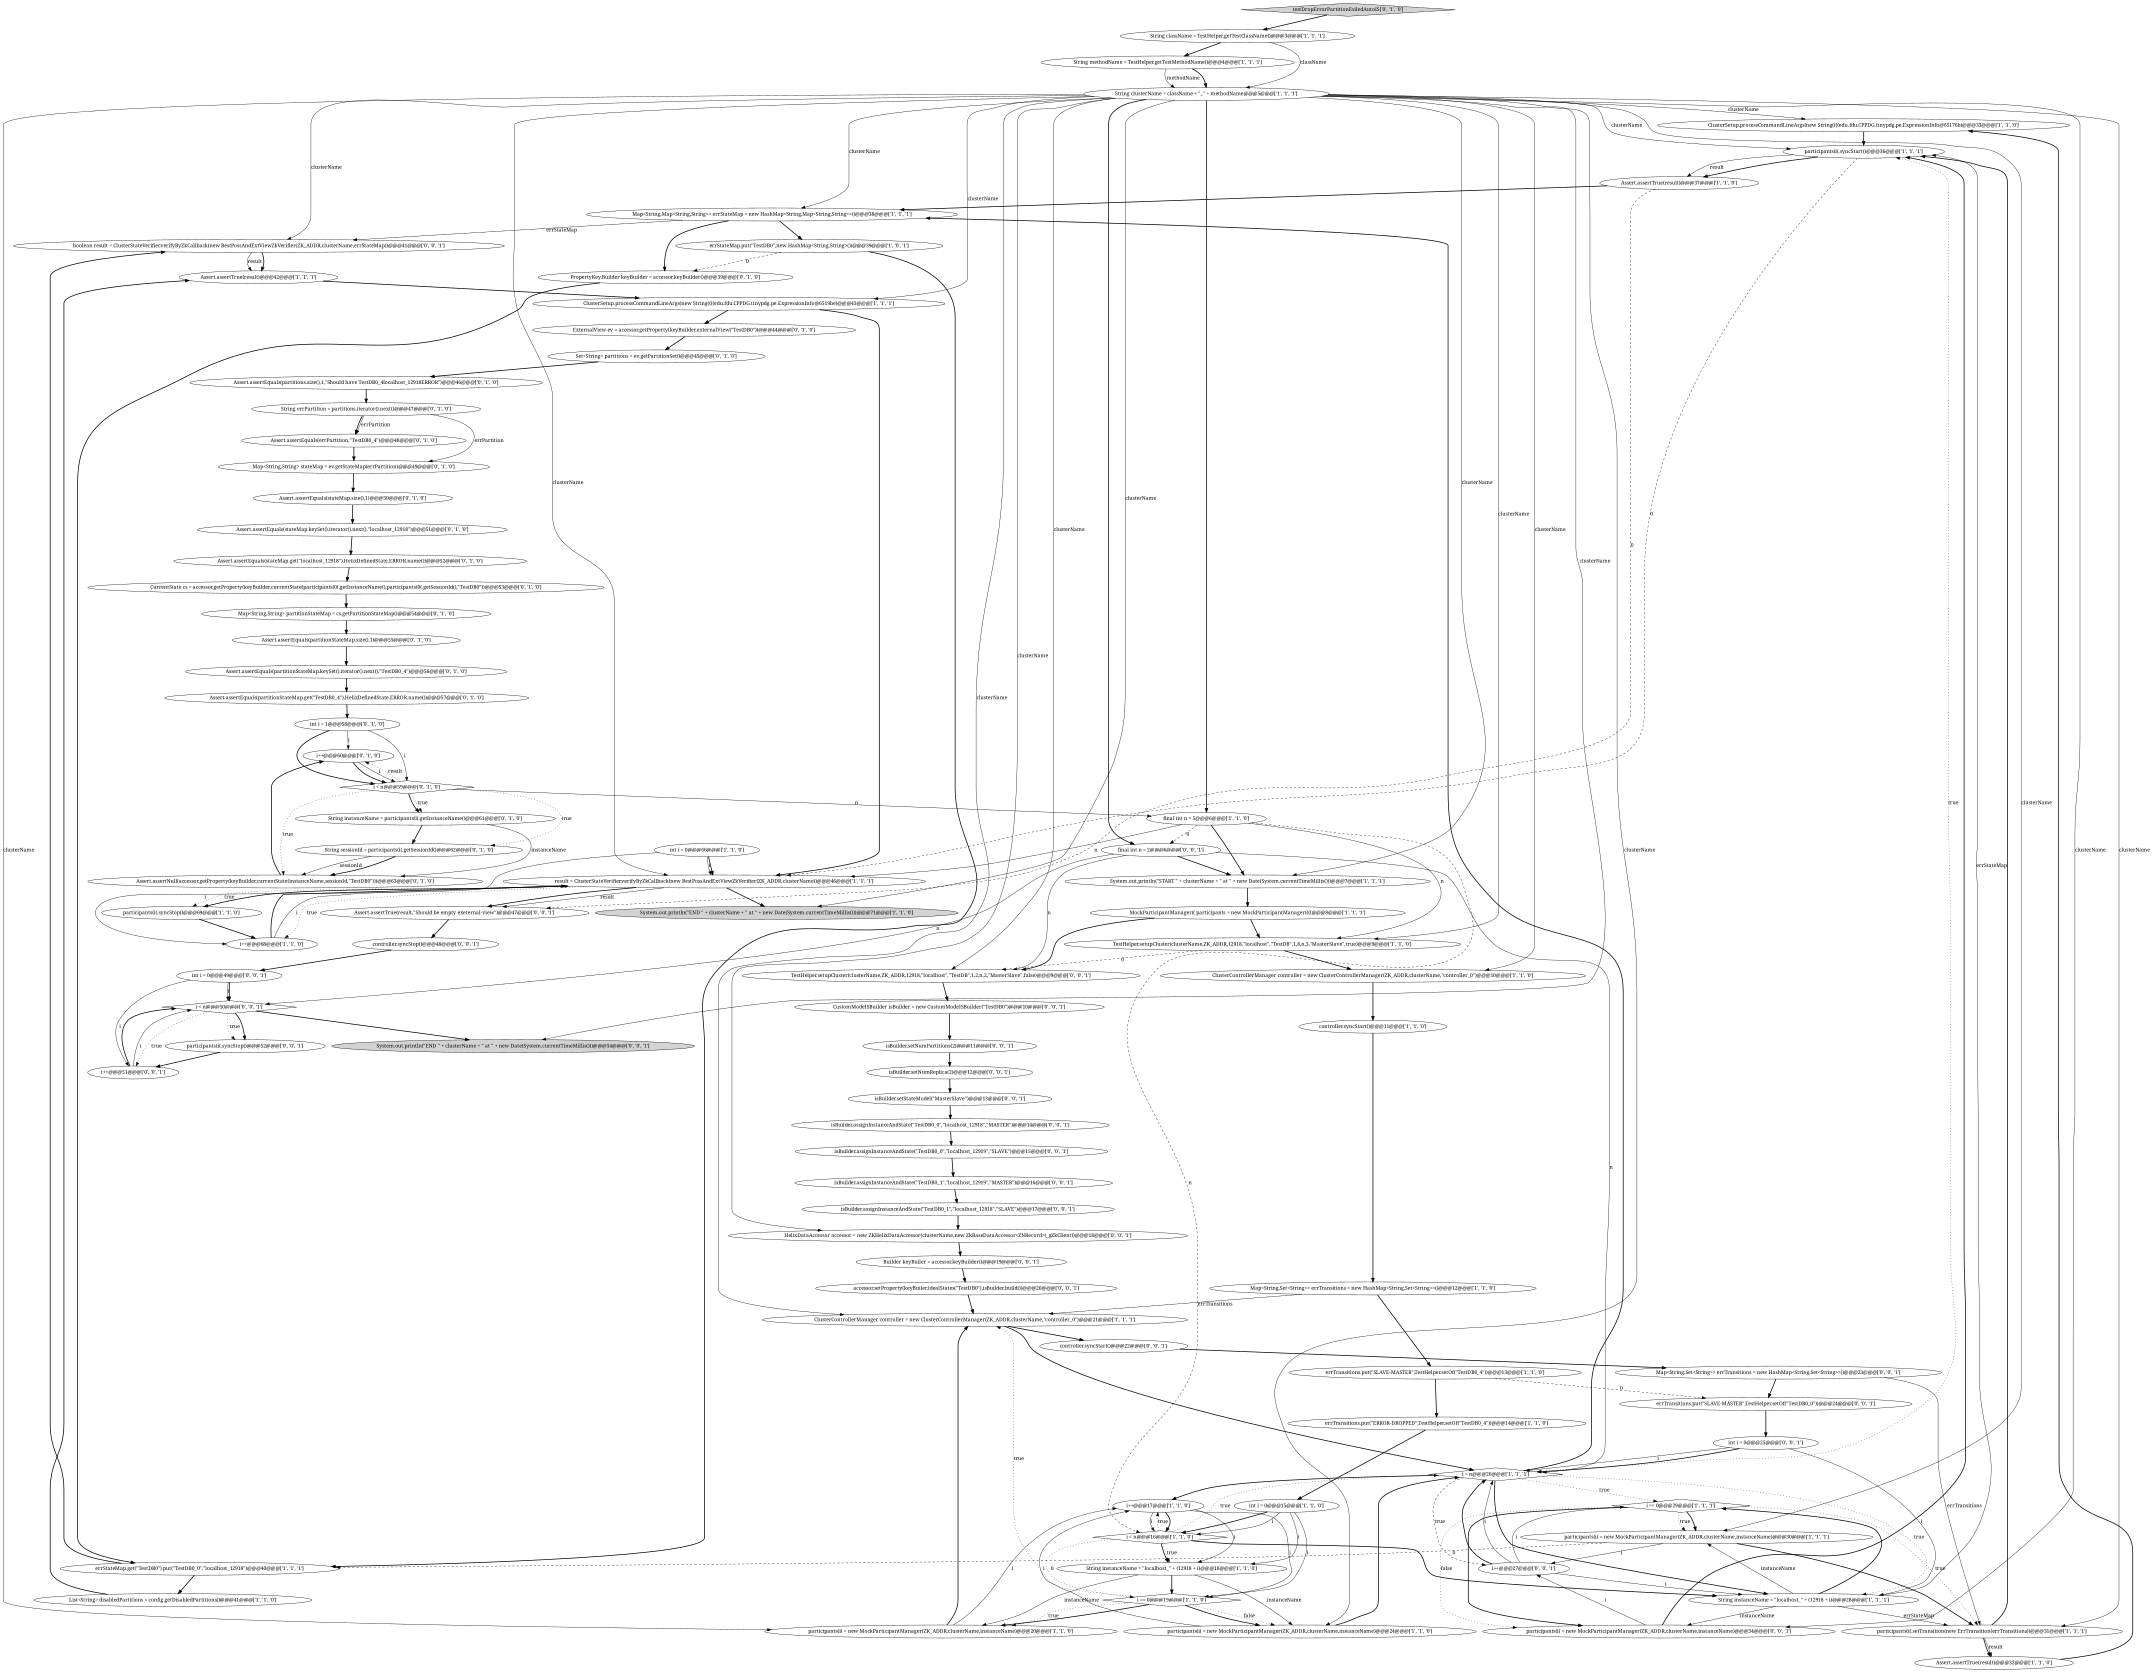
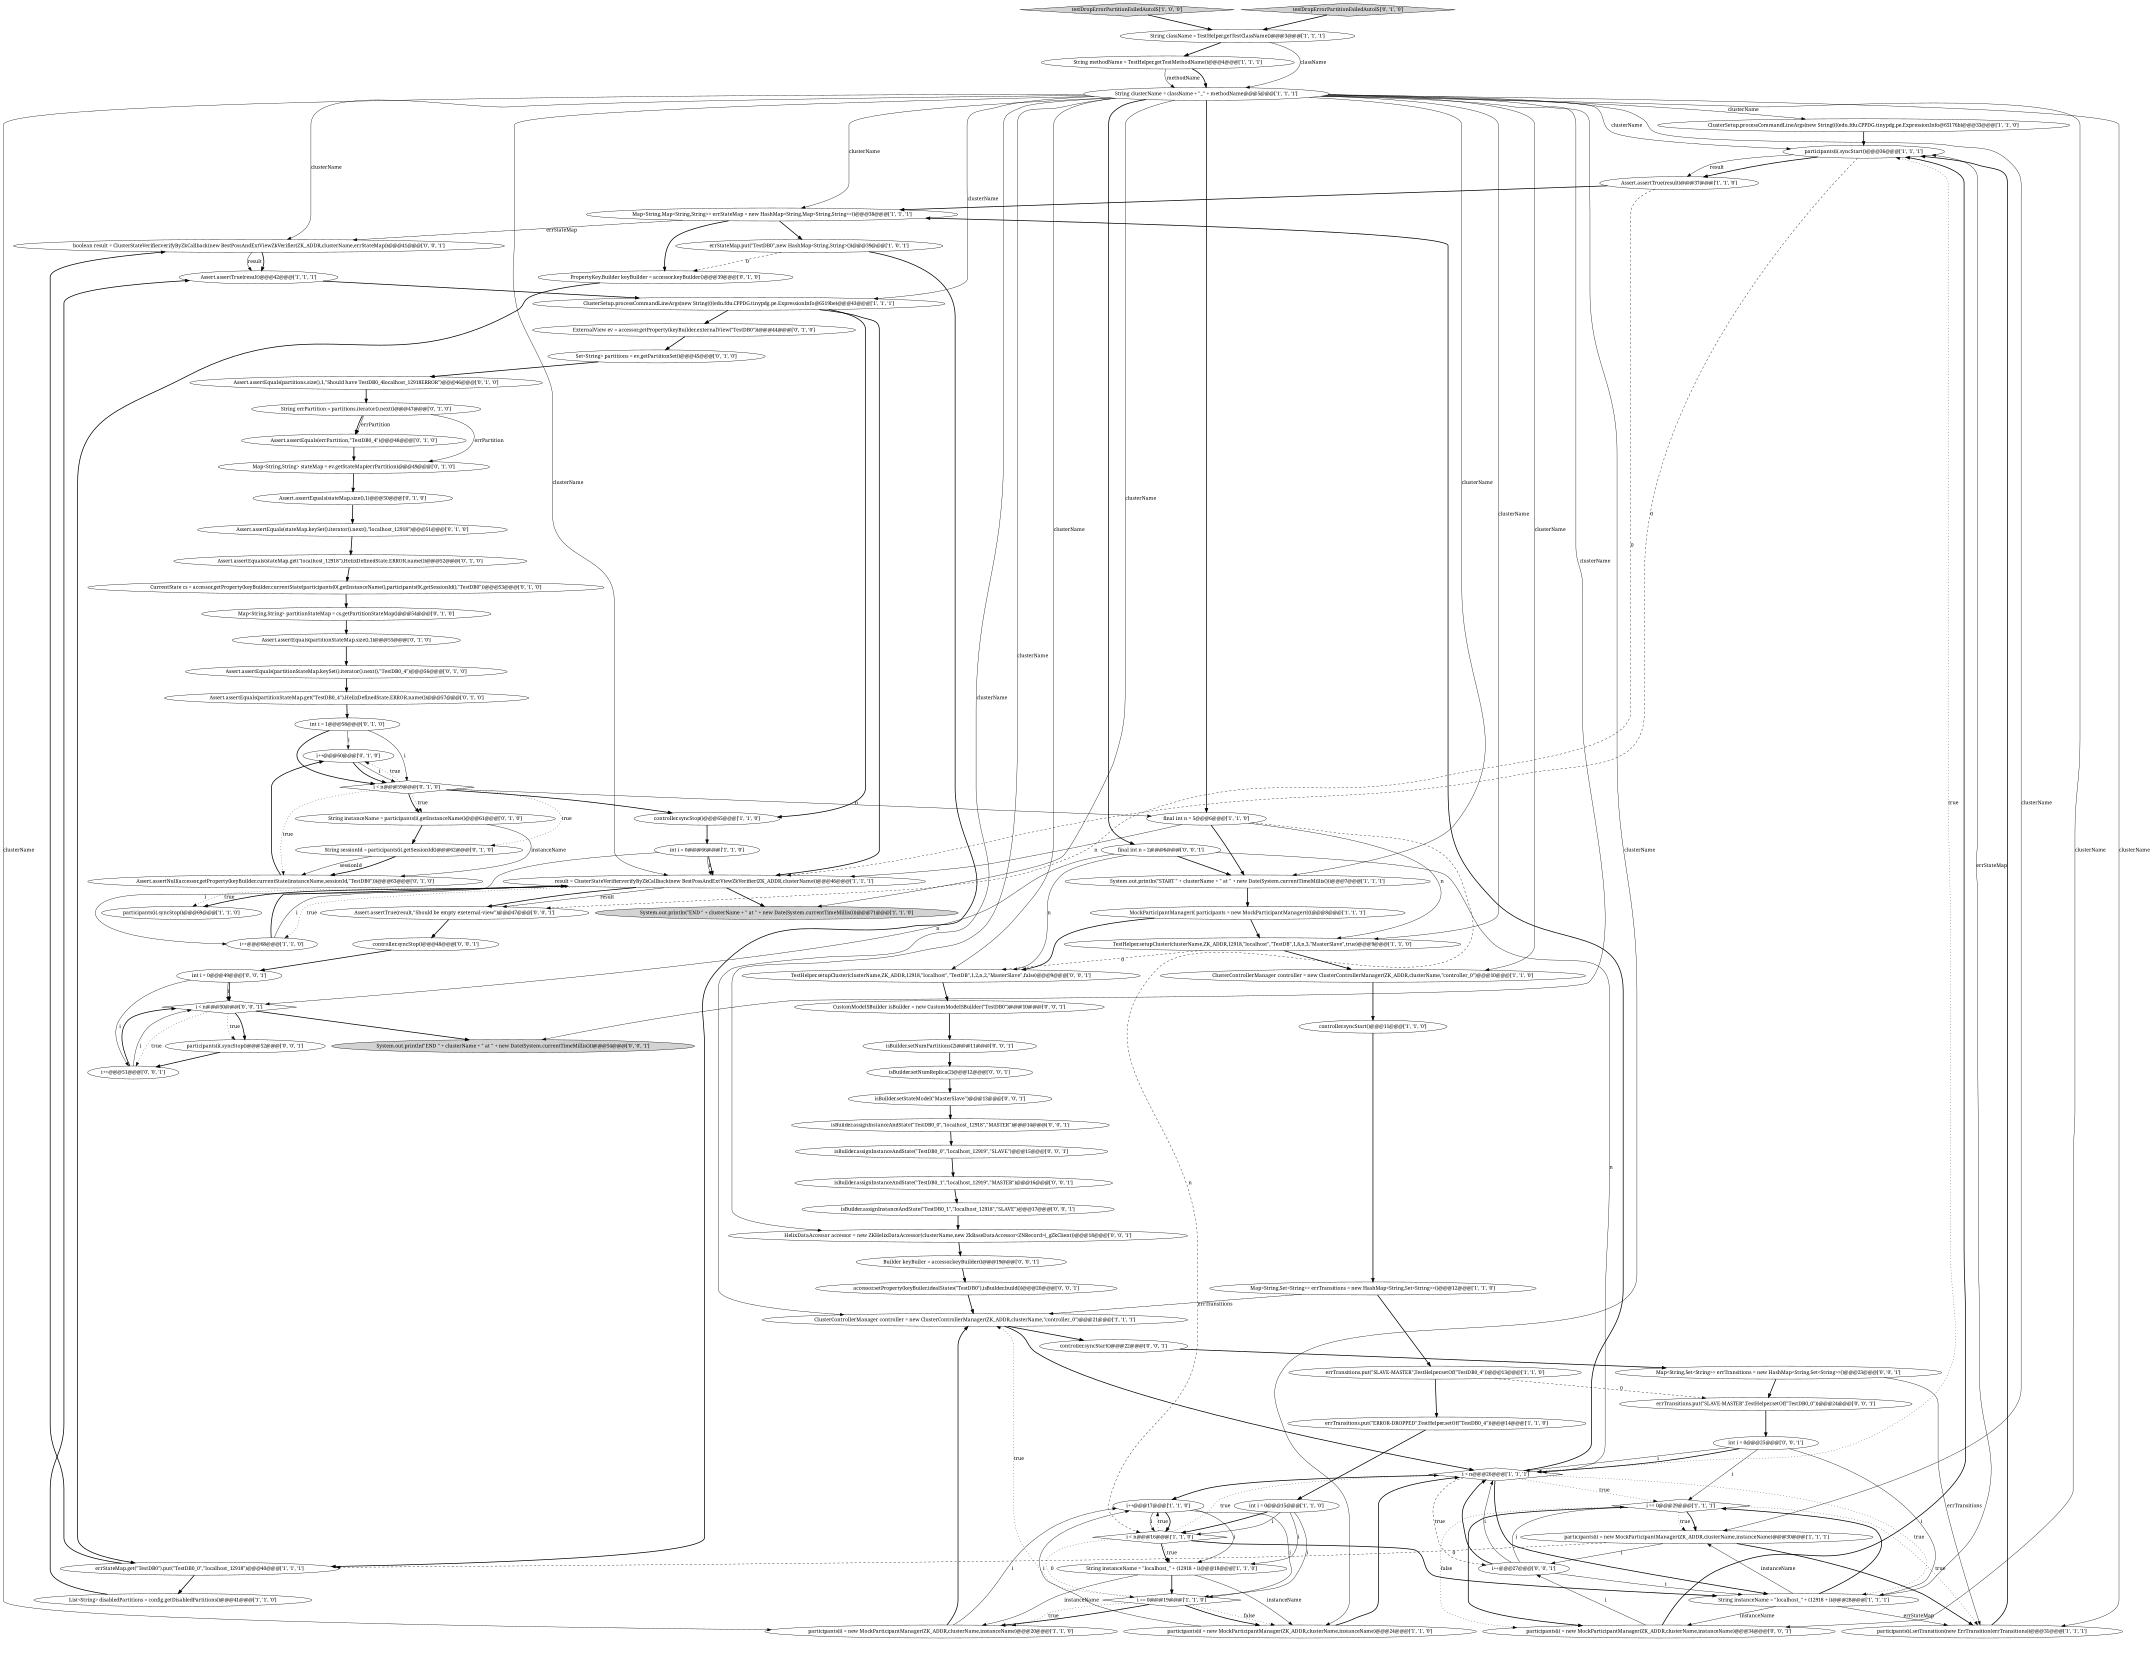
none -> (1127, 10)
(395, 772) -> (395, 772)
none -> (707, 819)
(1185, 833) -> none
(225, 928) -> none
none -> (1724, 1474)
(1994, 1663) -> none
